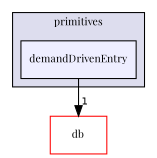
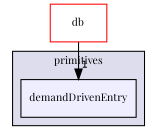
(79, 94) -> (79, 58)
